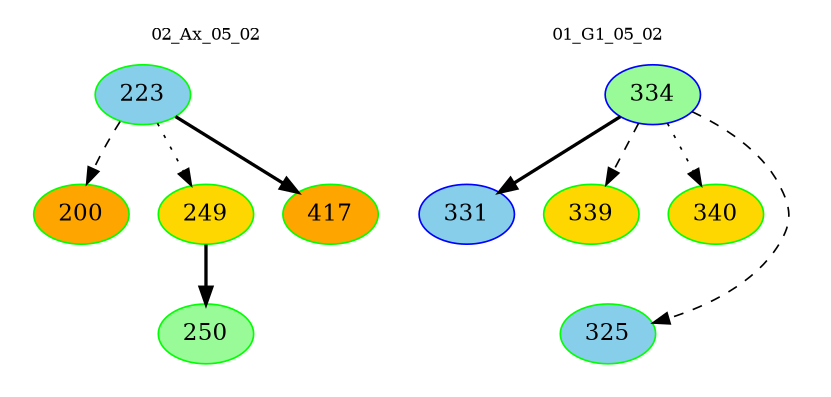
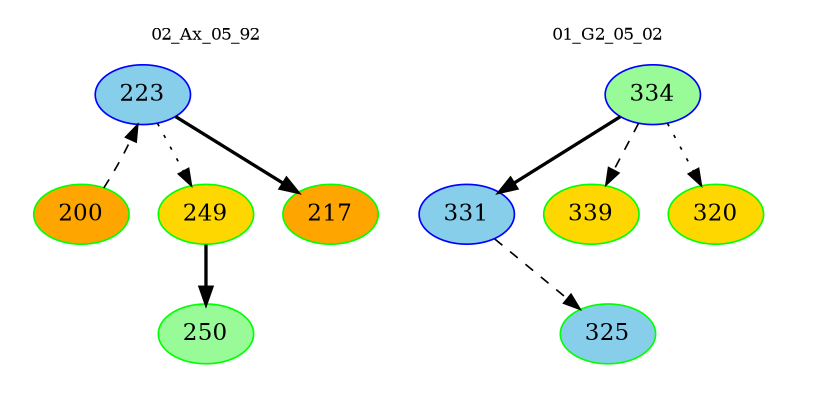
(206, 36) -> (206, 36)
(608, 36) -> (608, 36)
(143, 95) -> (143, 95)
(106, 145) -> (118, 164)
(331, 214) -> (331, 214)
(716, 214) -> (716, 214)
(788, 224) -> (531, 269)
